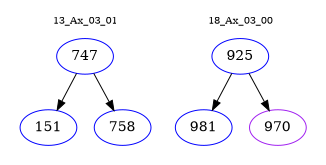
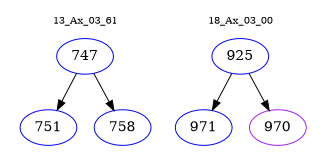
(86, 21) -> (86, 21)
(48, 128) -> (48, 128)
(204, 128) -> (204, 128)
